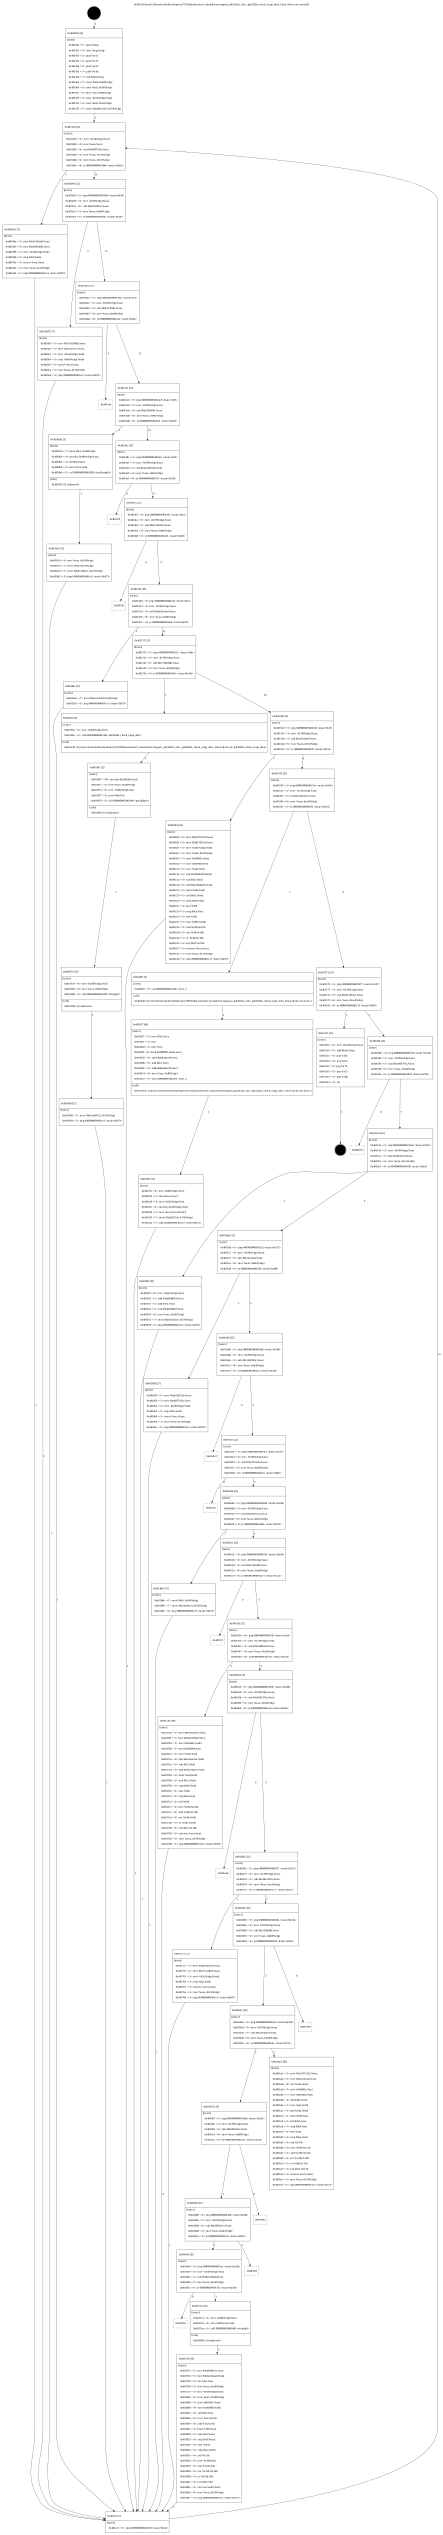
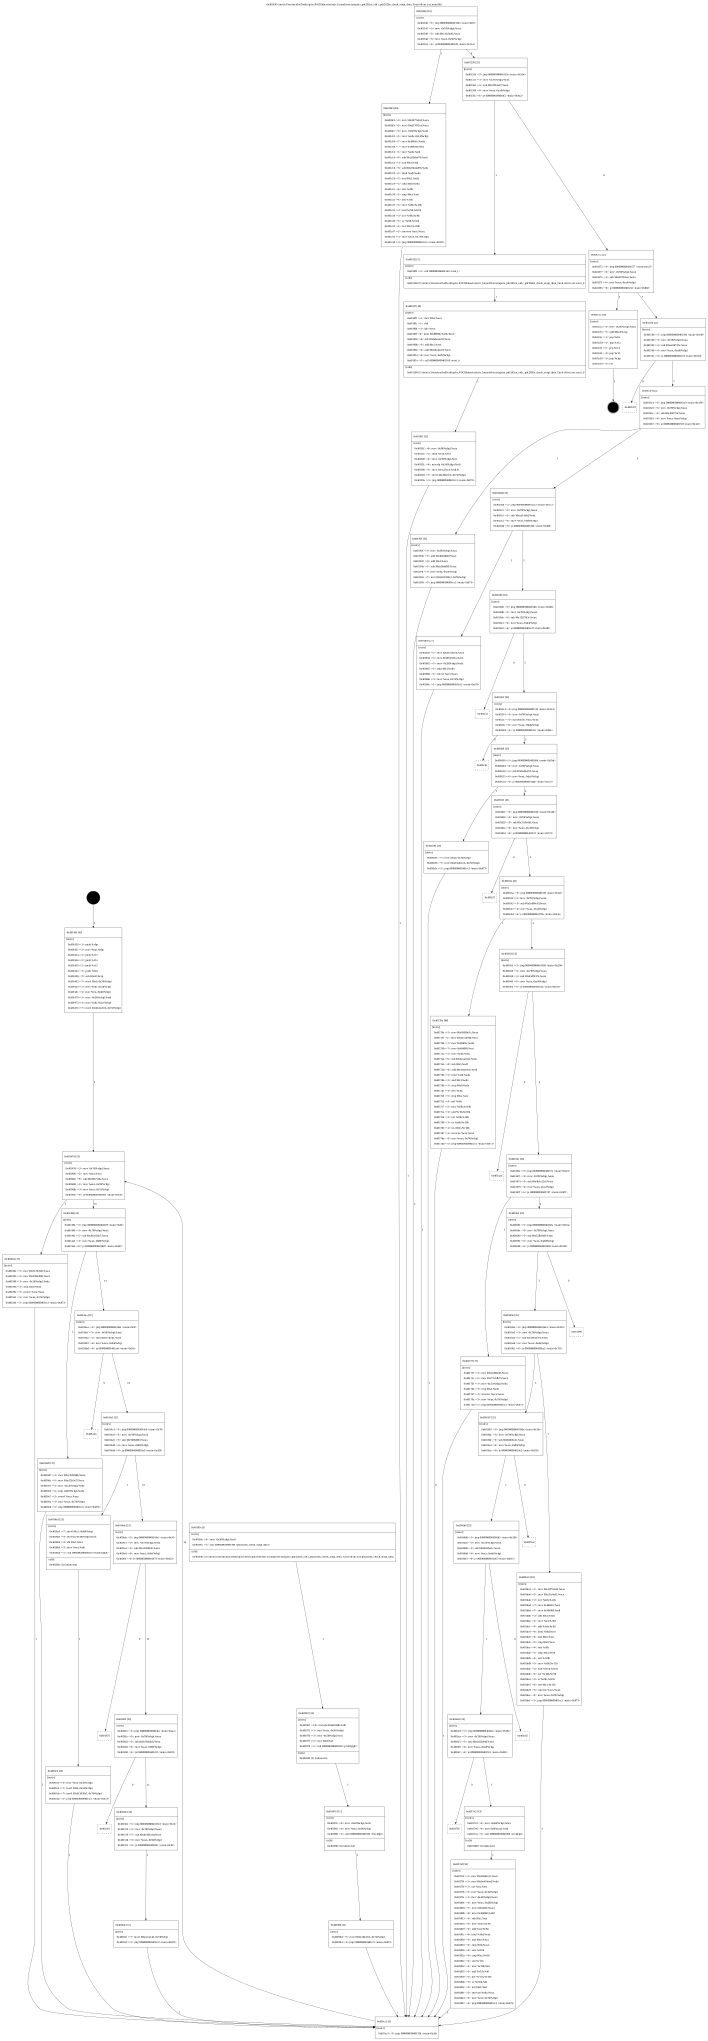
(164, 657) -> none
none -> (541, 1900)
